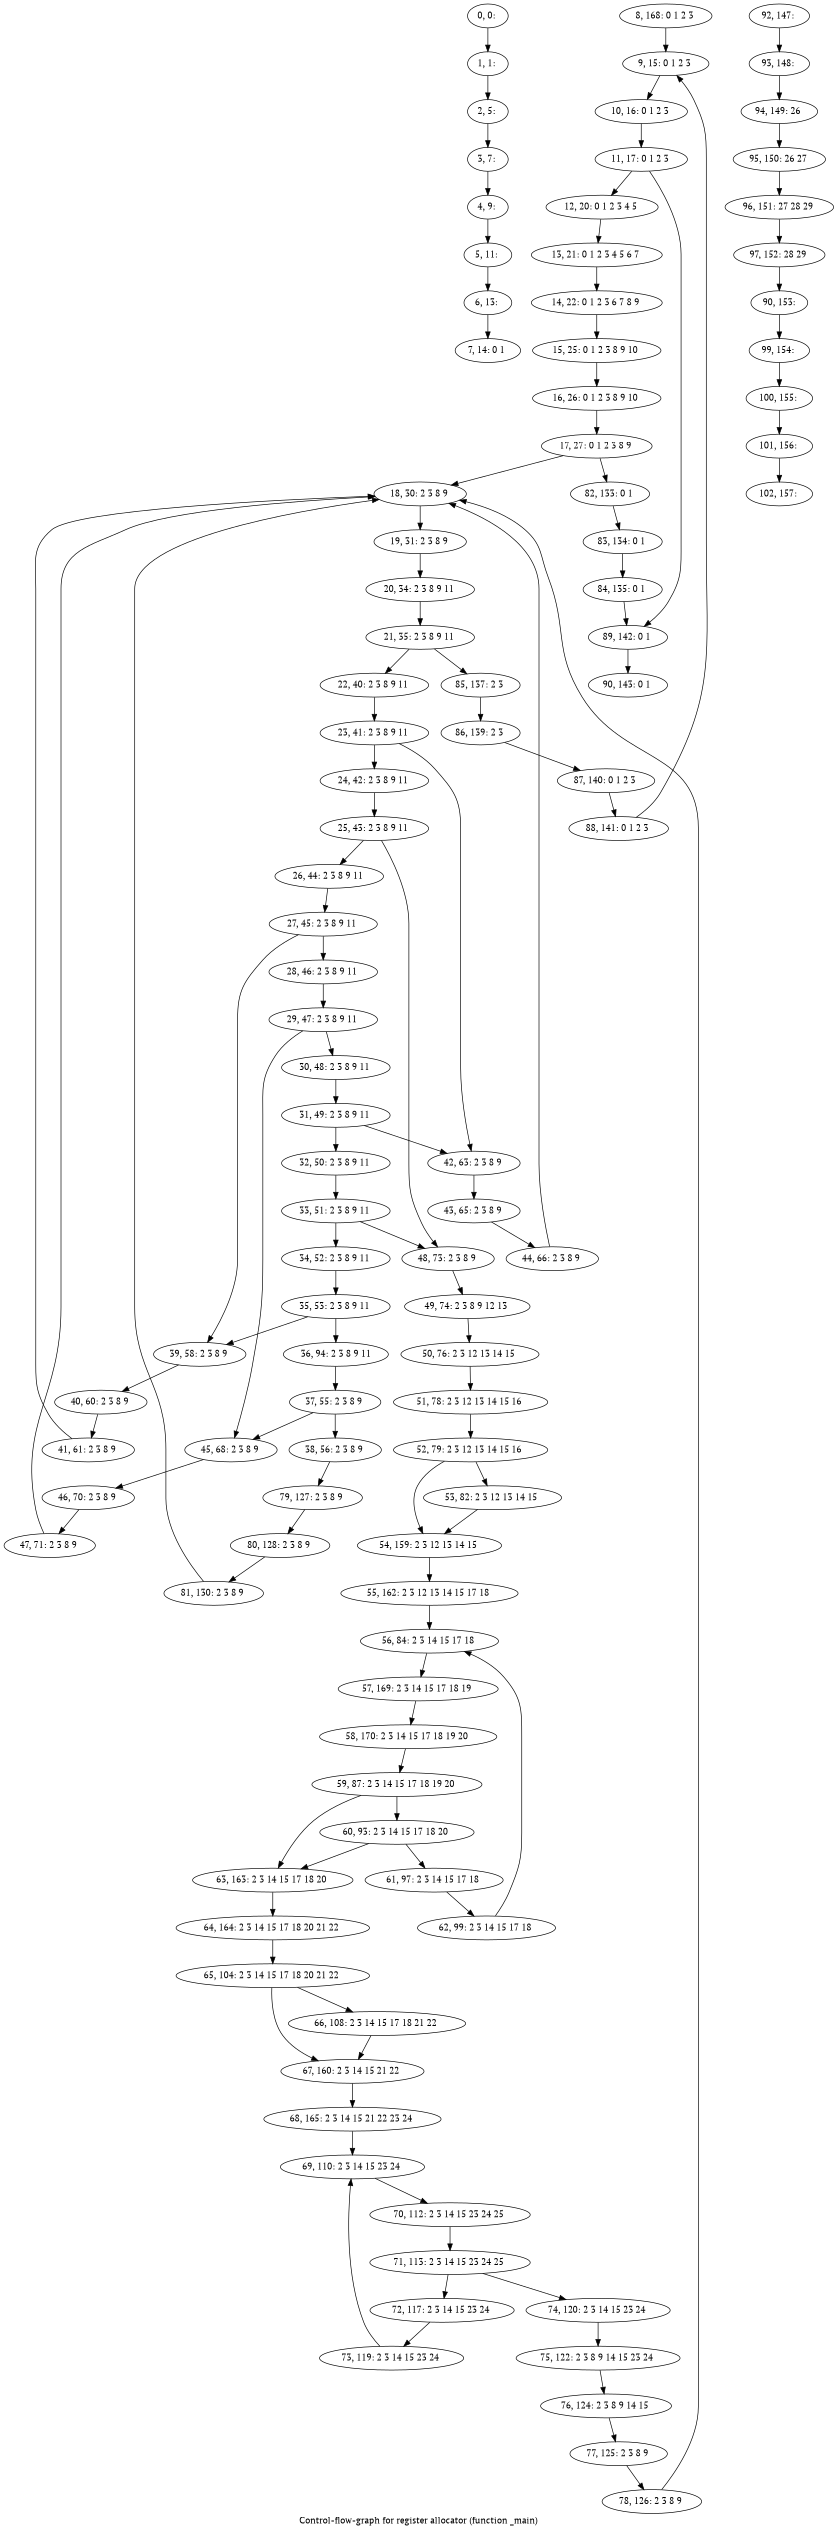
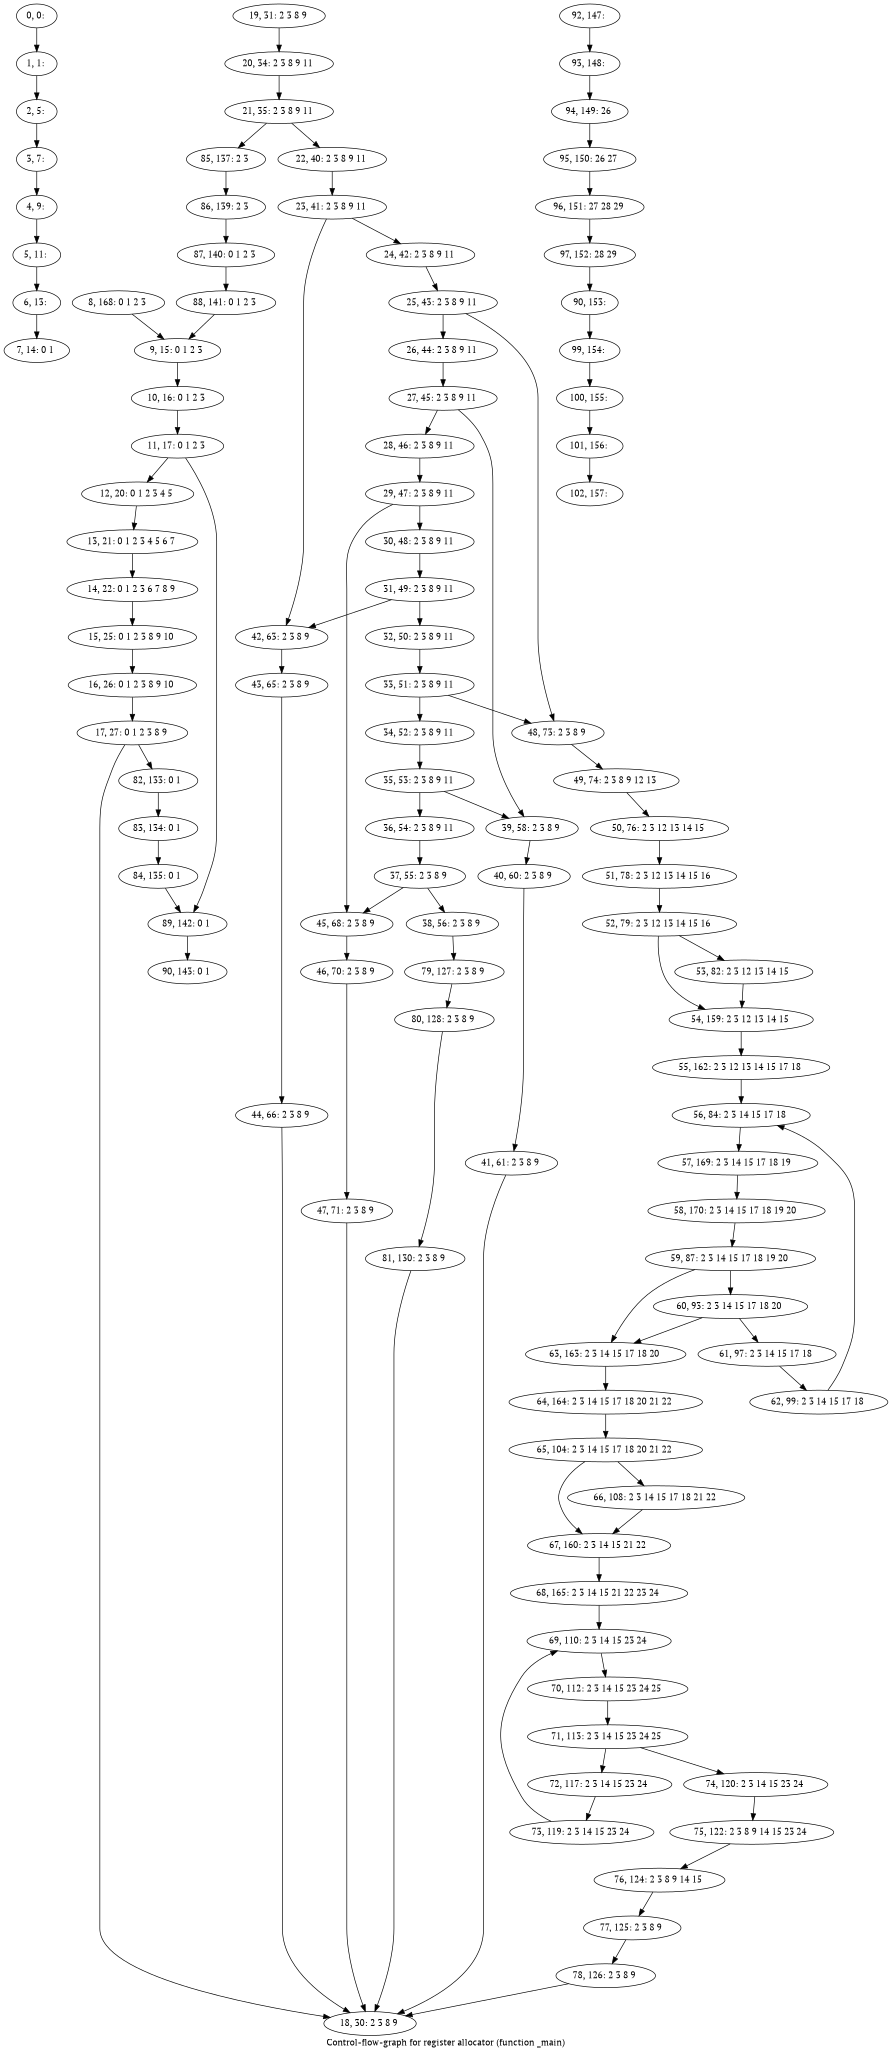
(420, 515) -> none
(336, 1354) -> (420, 829)
